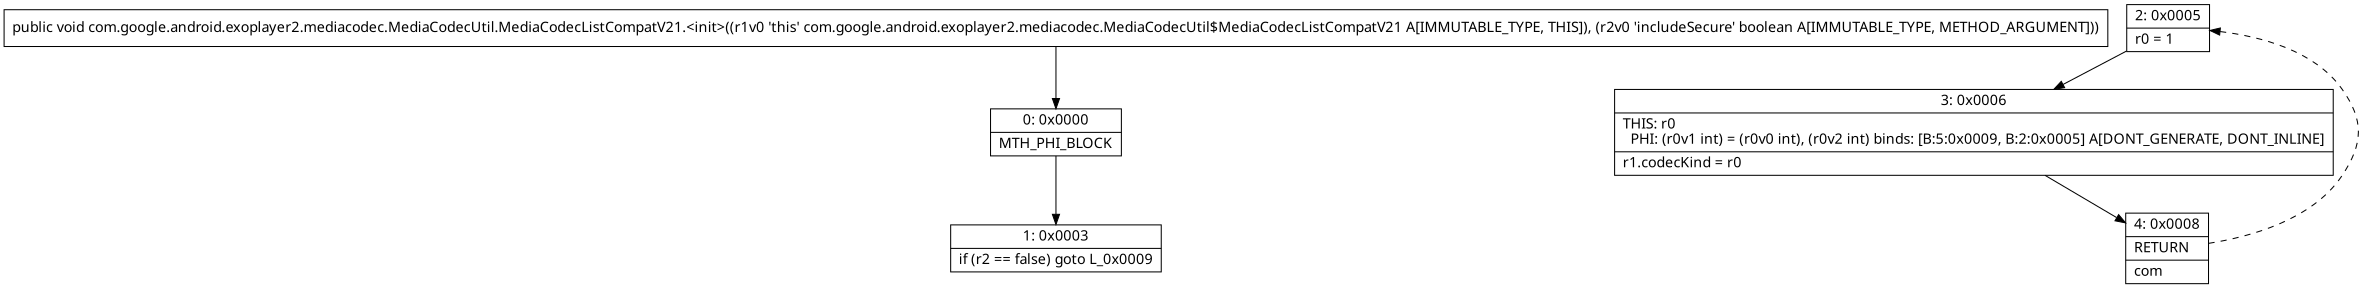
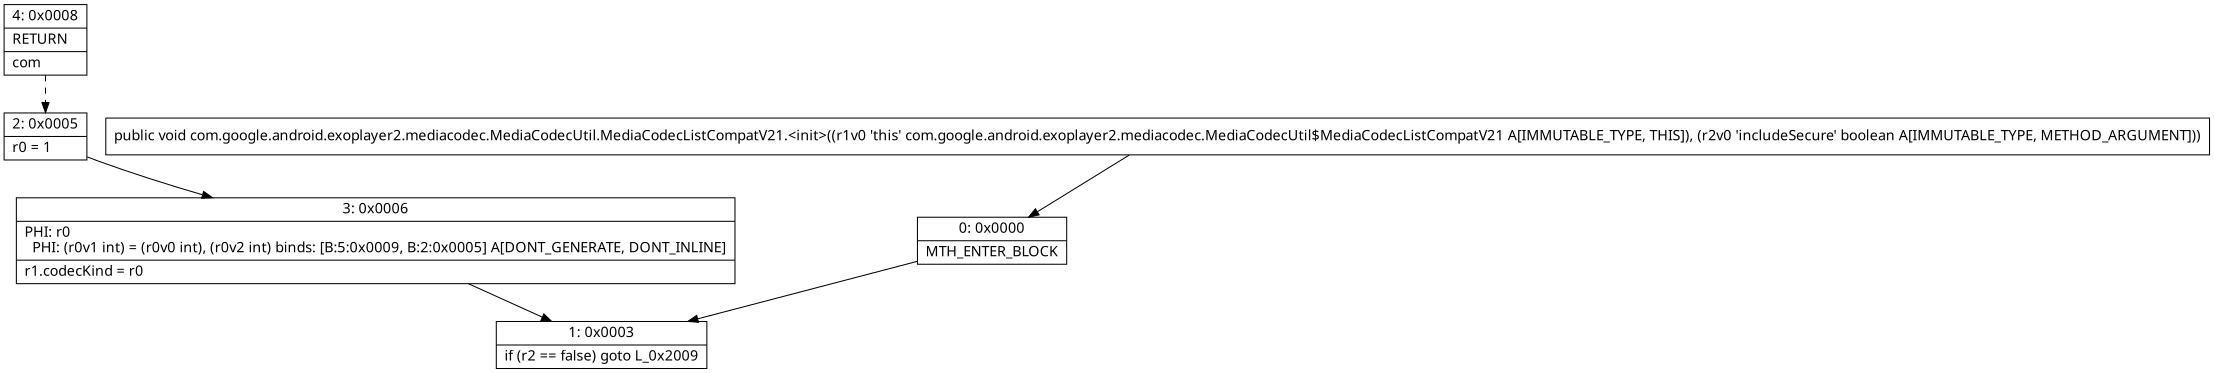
(1651, 124) -> (50, 233)
(1056, 144) -> (992, 252)
(2081, 196) -> (505, 300)
(1056, 260) -> (602, 356)
